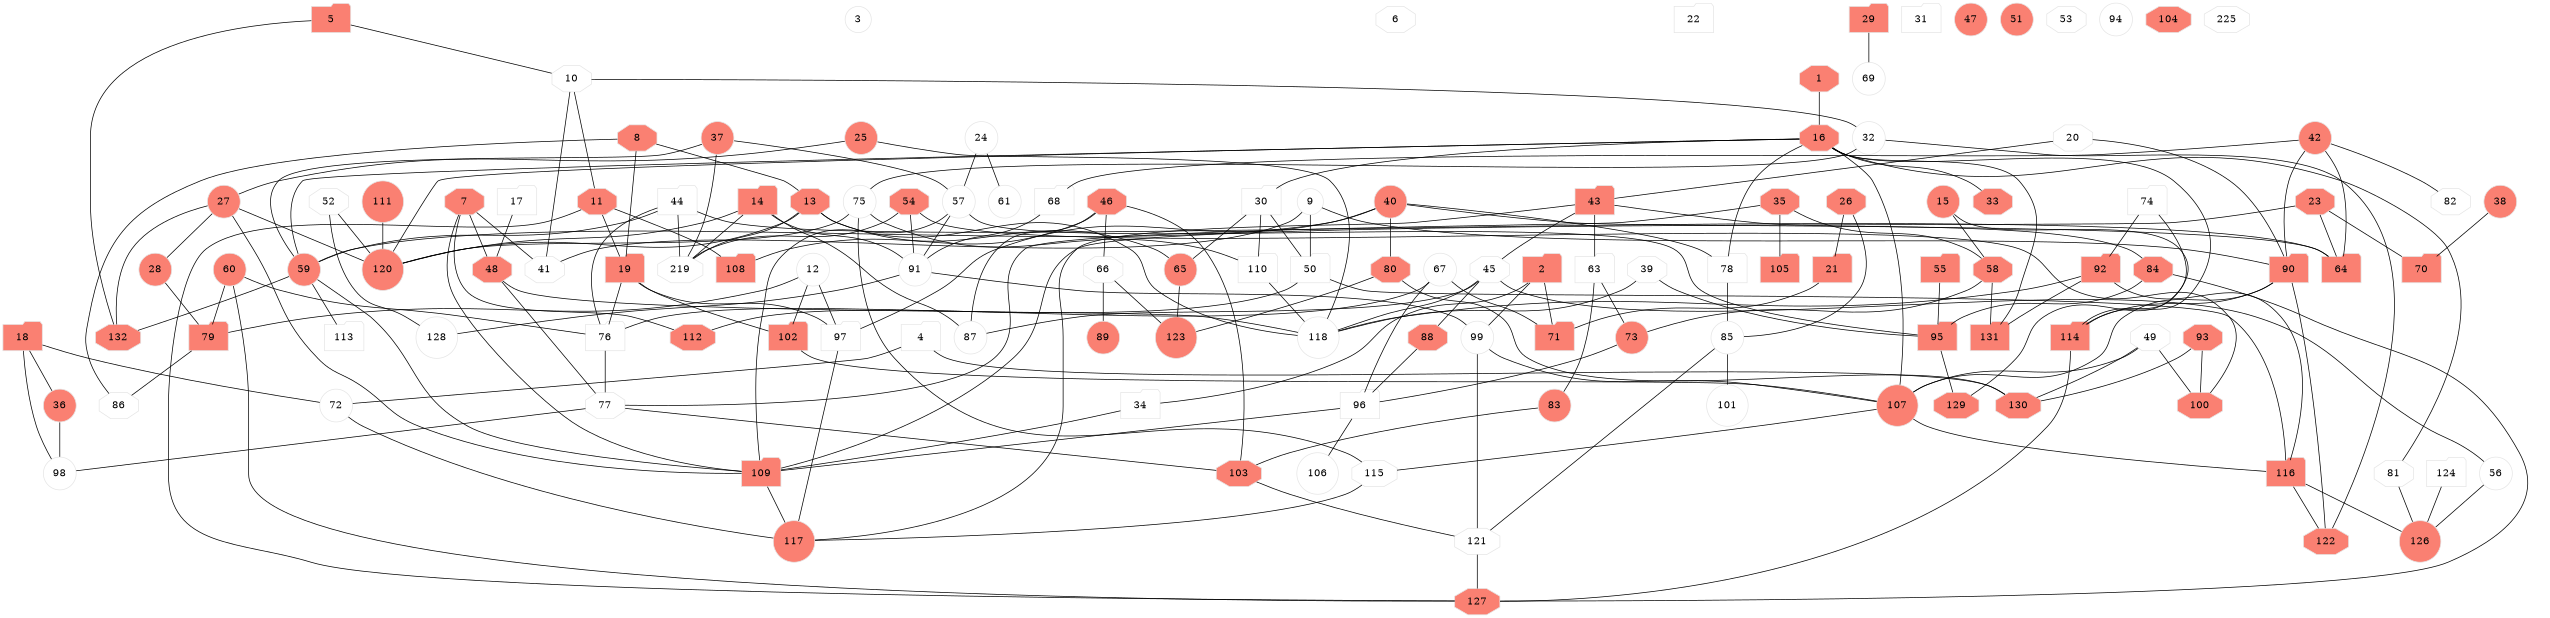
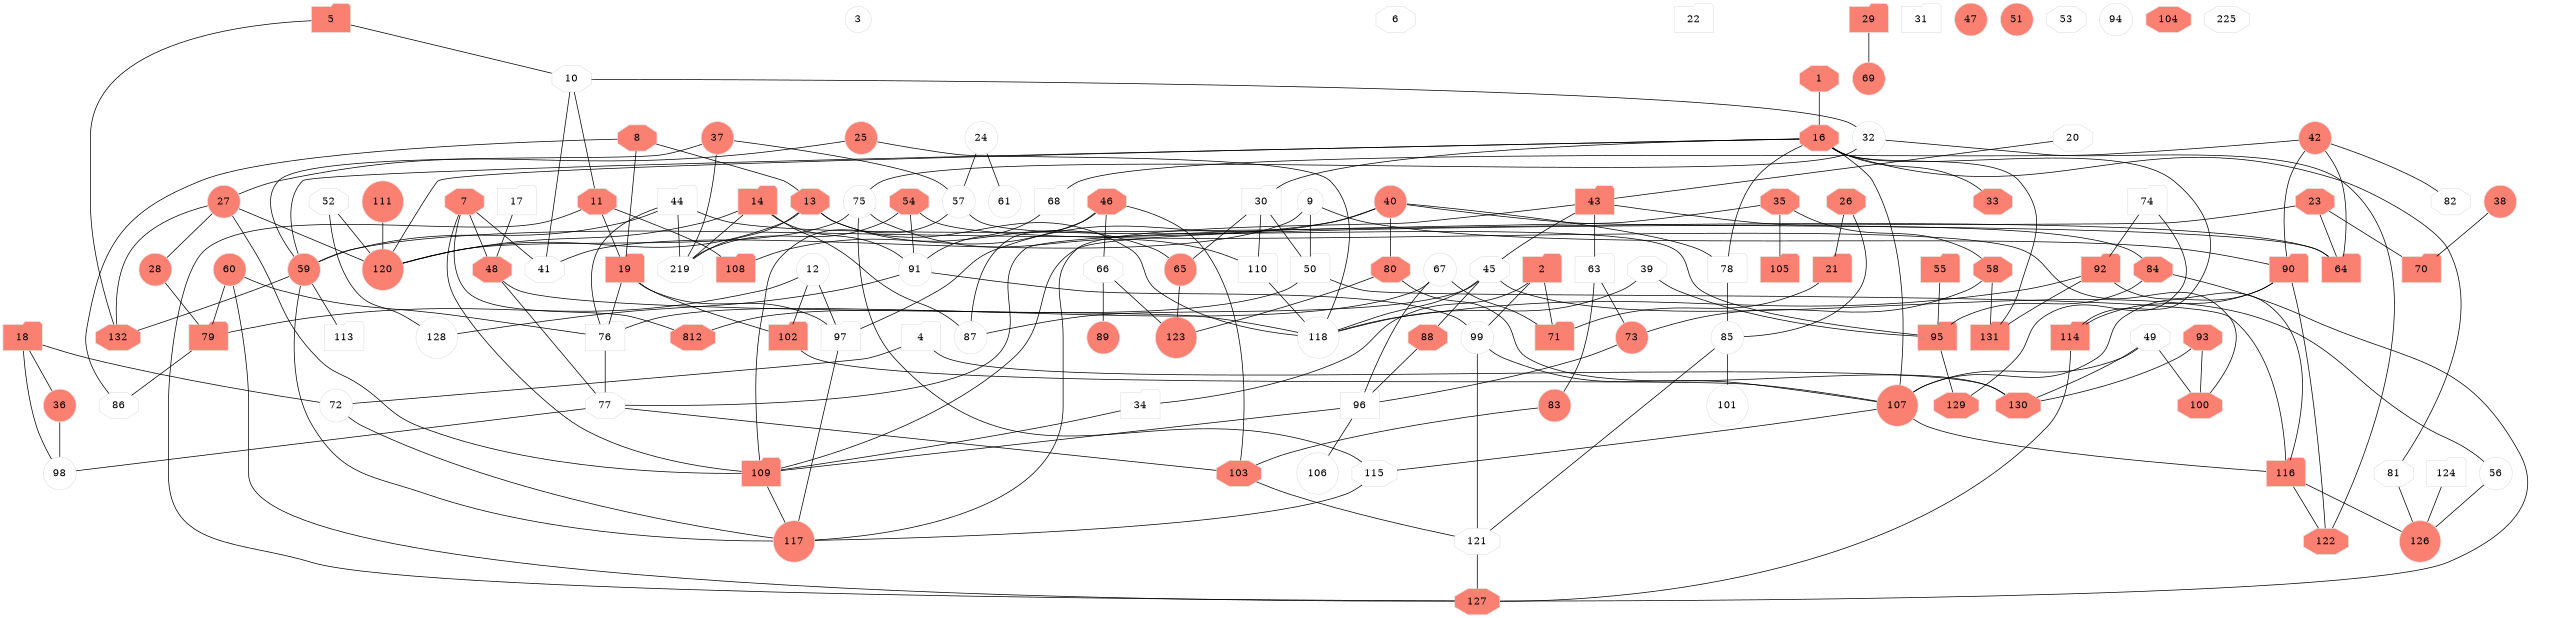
(1869, 79) -> (1869, 79)
(2208, 168) -> none
(1943, 202) -> none
(937, 236) -> none
(693, 338) -> (693, 338)
(499, 438) -> (460, 504)
